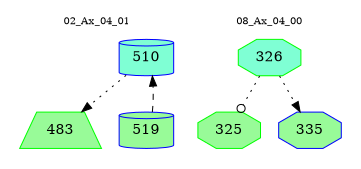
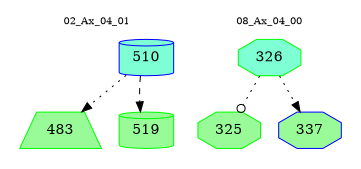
(153, 99) -> (140, 89)
(146, 130) -> (146, 130)
(310, 130) -> (310, 130)
